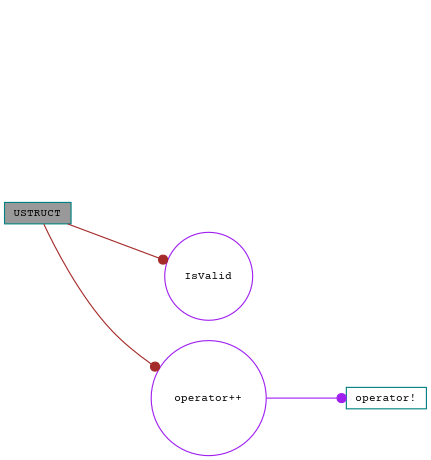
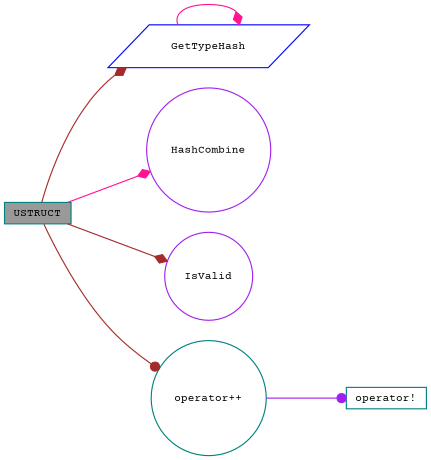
none -> (209, 46)
none -> (209, 150)
(113, 241) -> (113, 241)
(209, 398) -> (209, 398)
